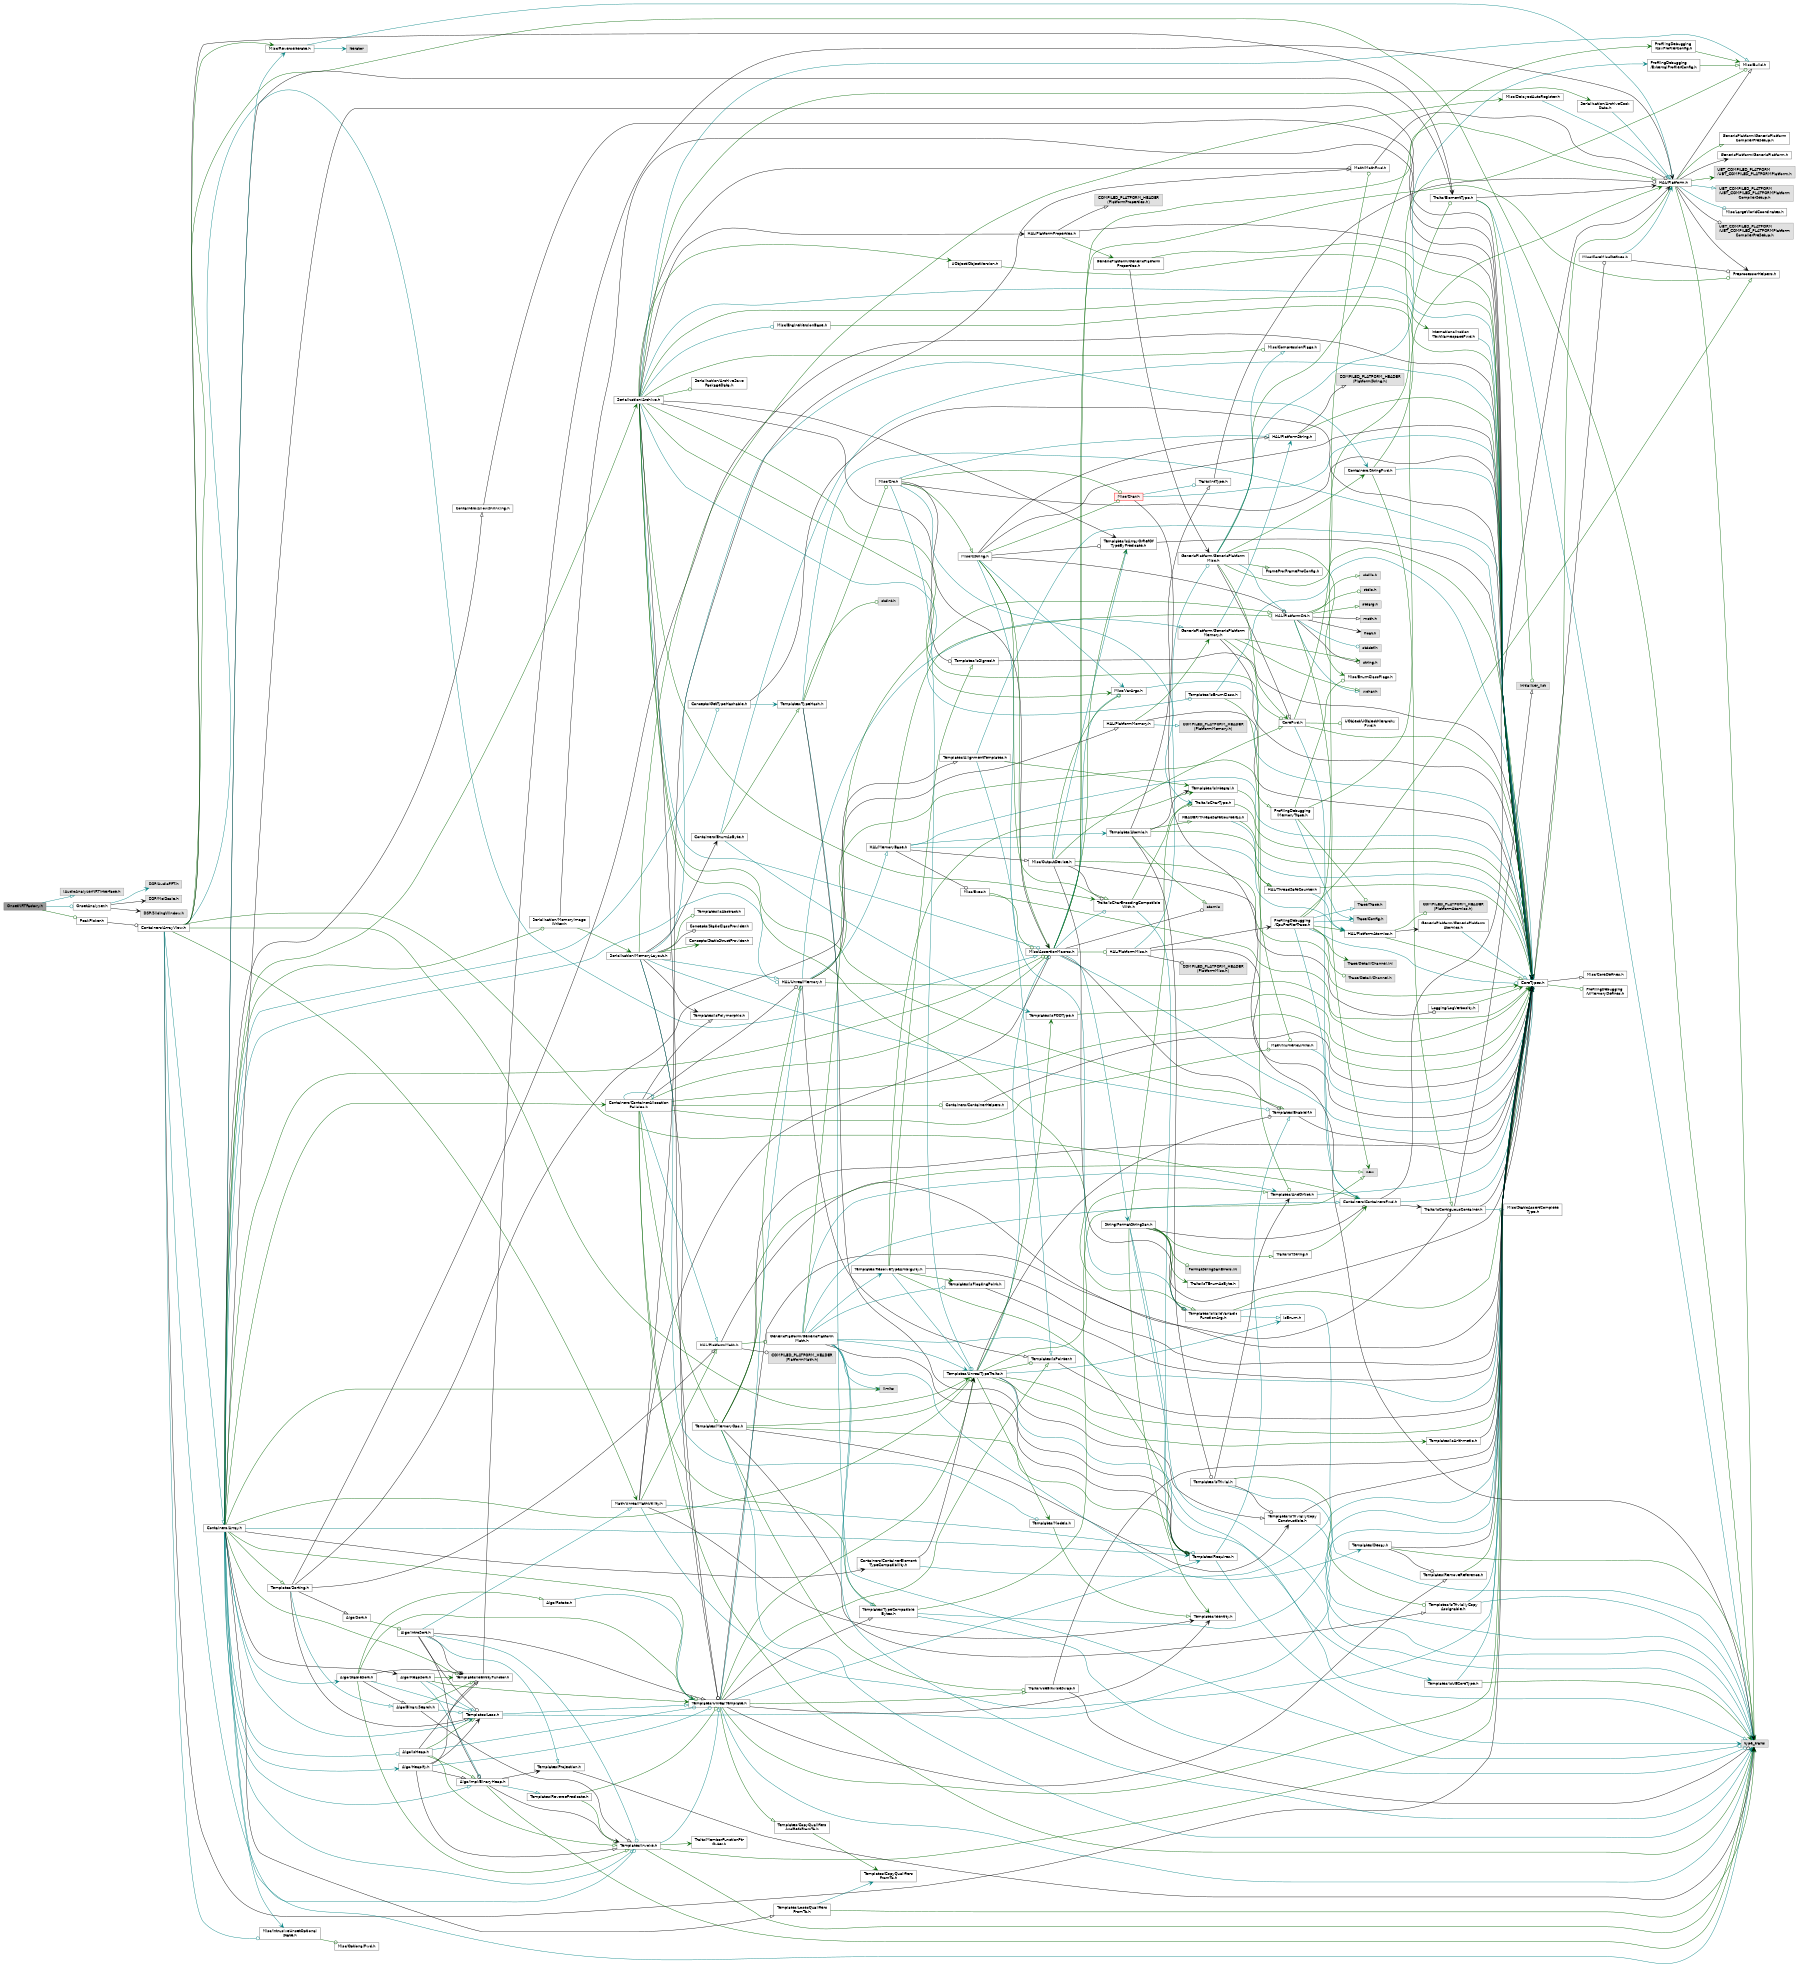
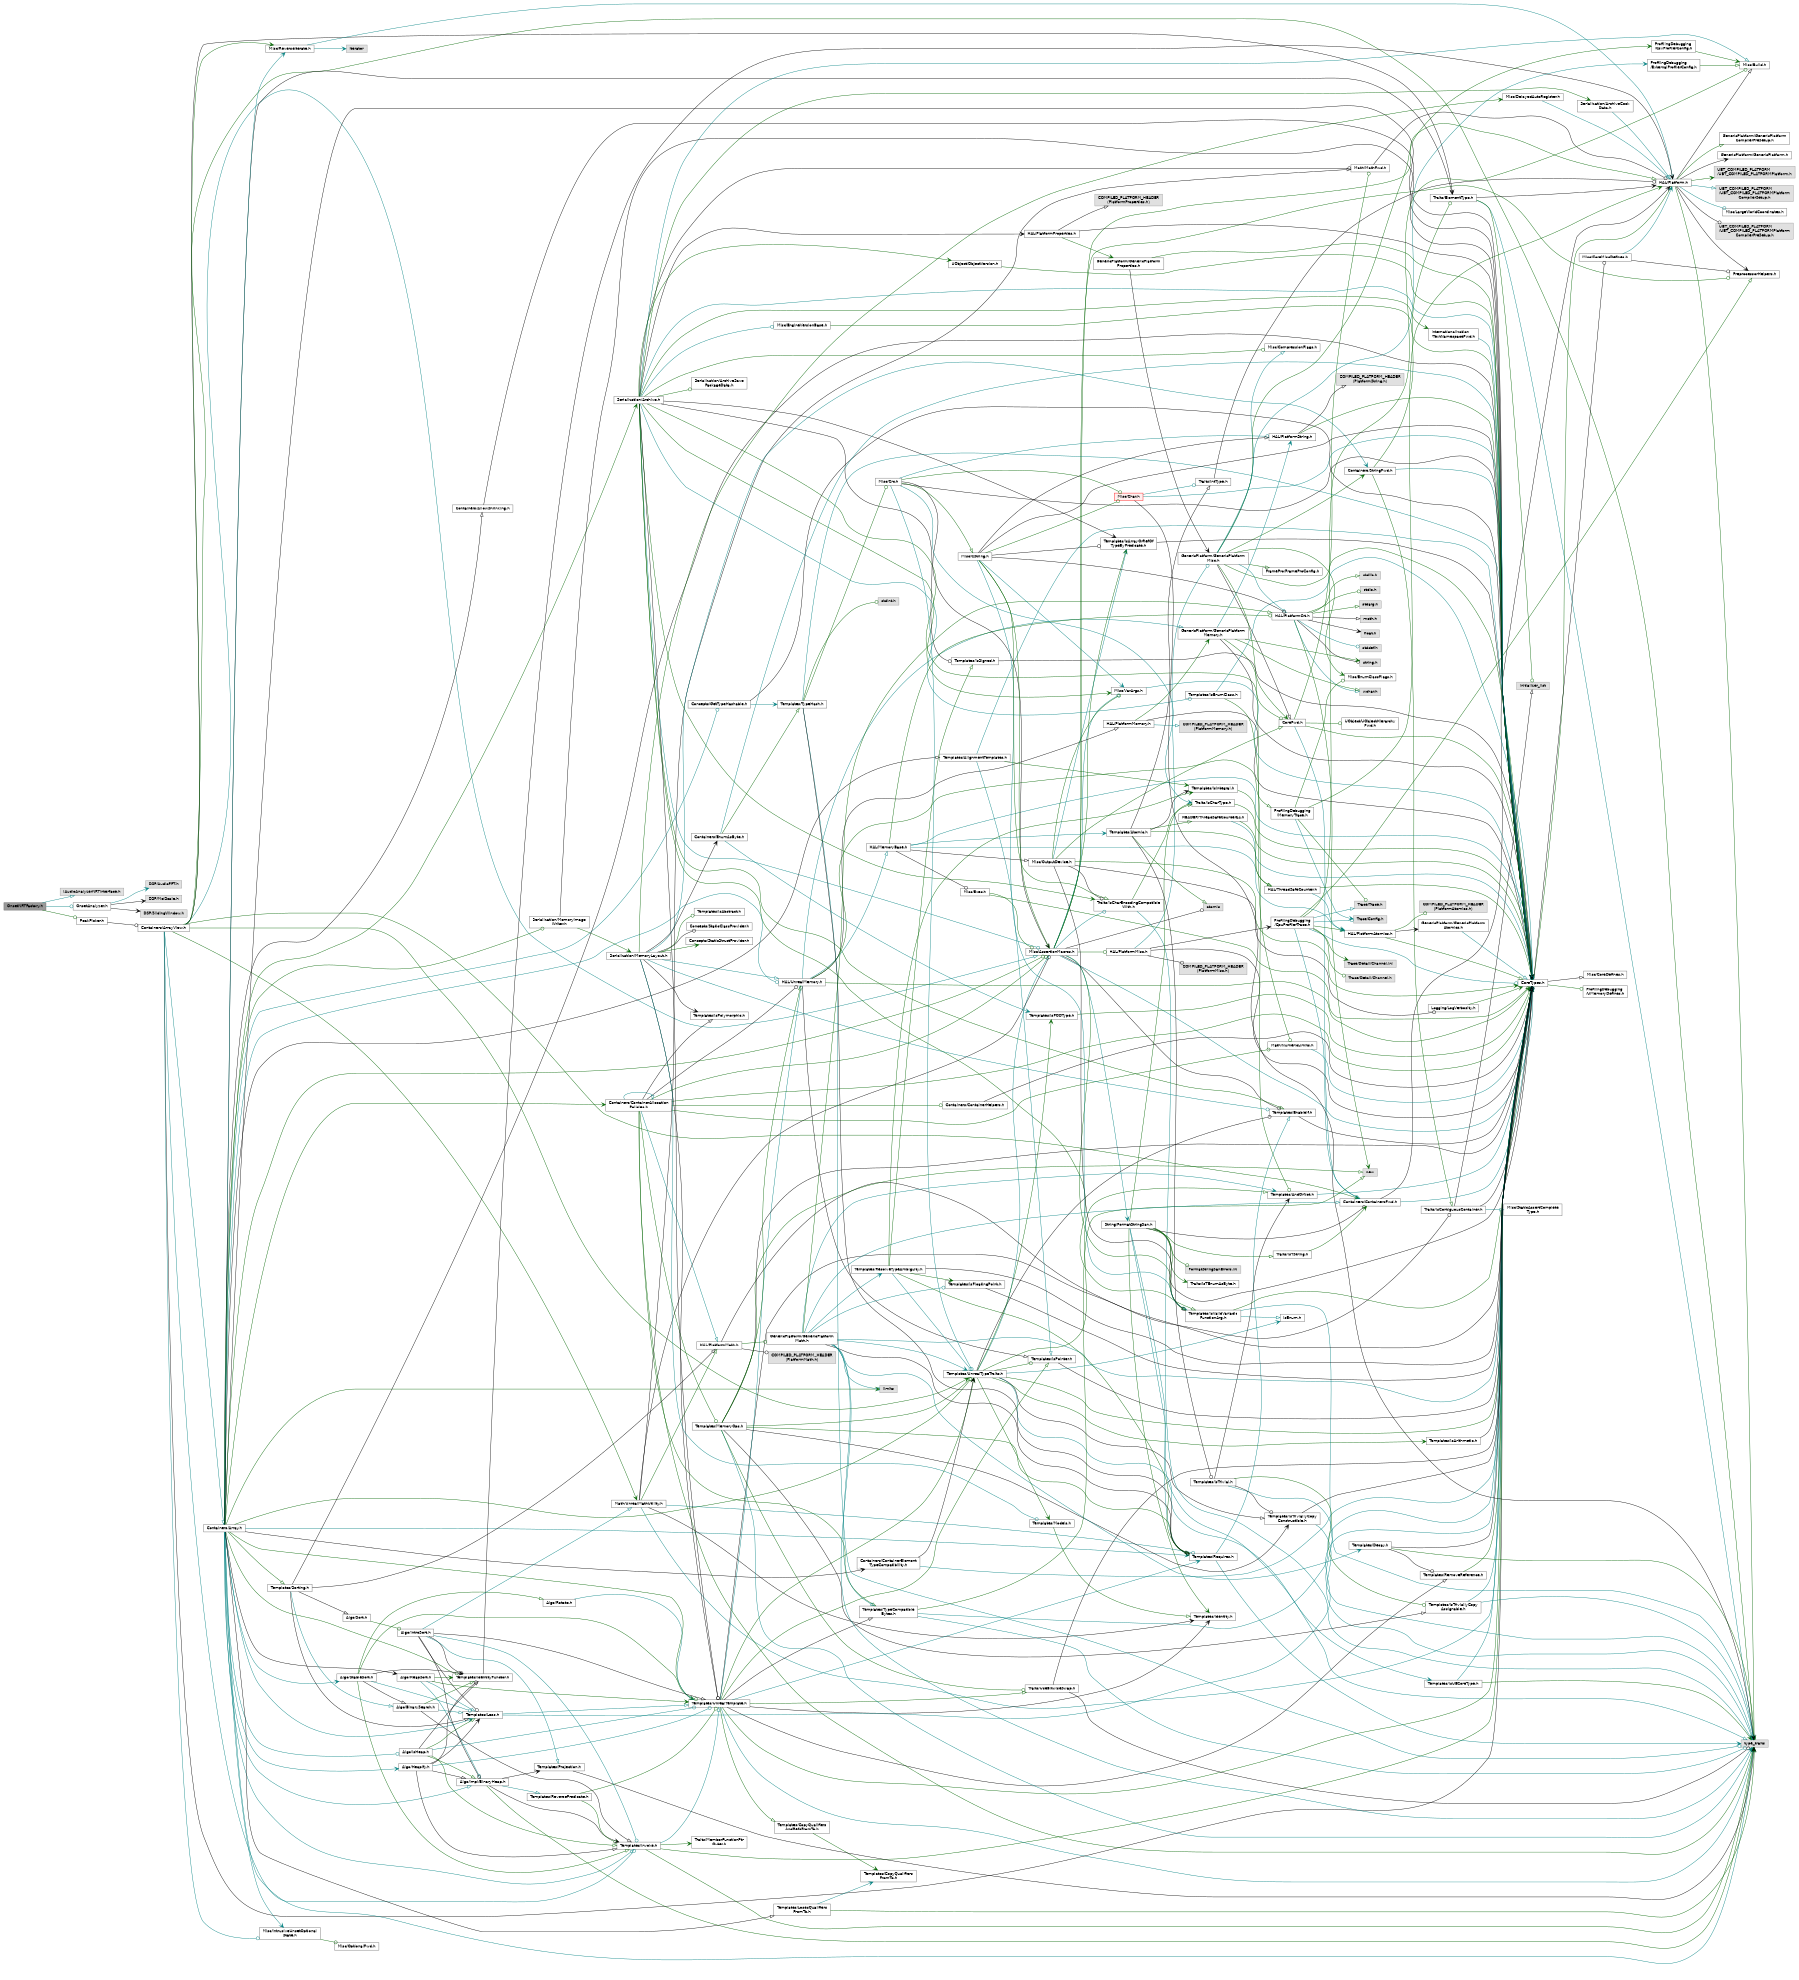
(591, 1109) -> (424, 1043)
none -> (1080, 1192)
(1409, 1206) -> none
